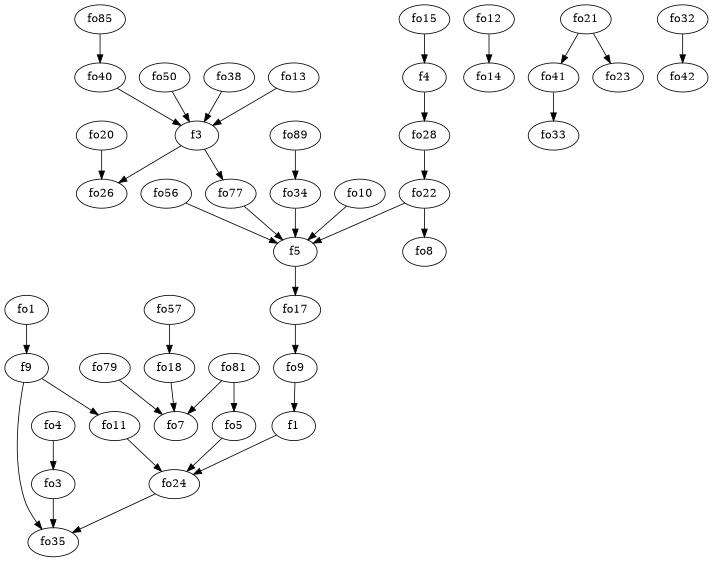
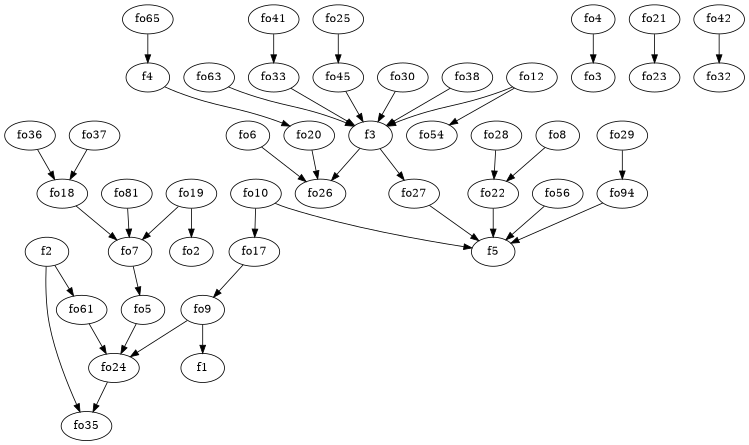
(100, 19) -> (338, 19)
(424, 19) -> (148, 19)
(683, 44) -> (719, 44)
(572, 45) -> none
(100, 77) -> (338, 77)
(165, 77) -> (403, 77)
(294, 77) -> (209, 77)
(489, 77) -> (432, 136)
(424, 103) -> (223, 106)
none -> (319, 105)
none -> (454, 105)
none -> (30, 136)
none -> (248, 136)
(295, 136) -> (622, 136)
(231, 194) -> (414, 194)
(295, 194) -> (622, 194)
(424, 219) -> (529, 162)
none -> (191, 252)
(295, 277) -> (255, 219)
(27, 310) -> none
(169, 310) -> (95, 136)
(27, 368) -> (47, 252)
(105, 368) -> (191, 194)
(234, 393) -> (136, 277)
(115, 426) -> (82, 310)
(239, 453) -> (162, 336)
(53, 509) -> none
